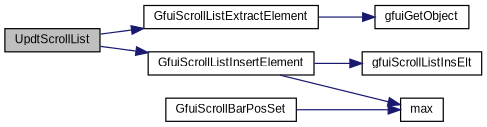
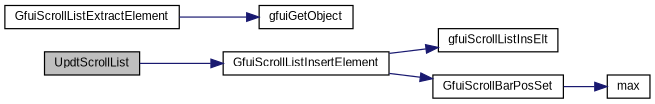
(116, 32) -> none
(334, 88) -> (405, 75)
